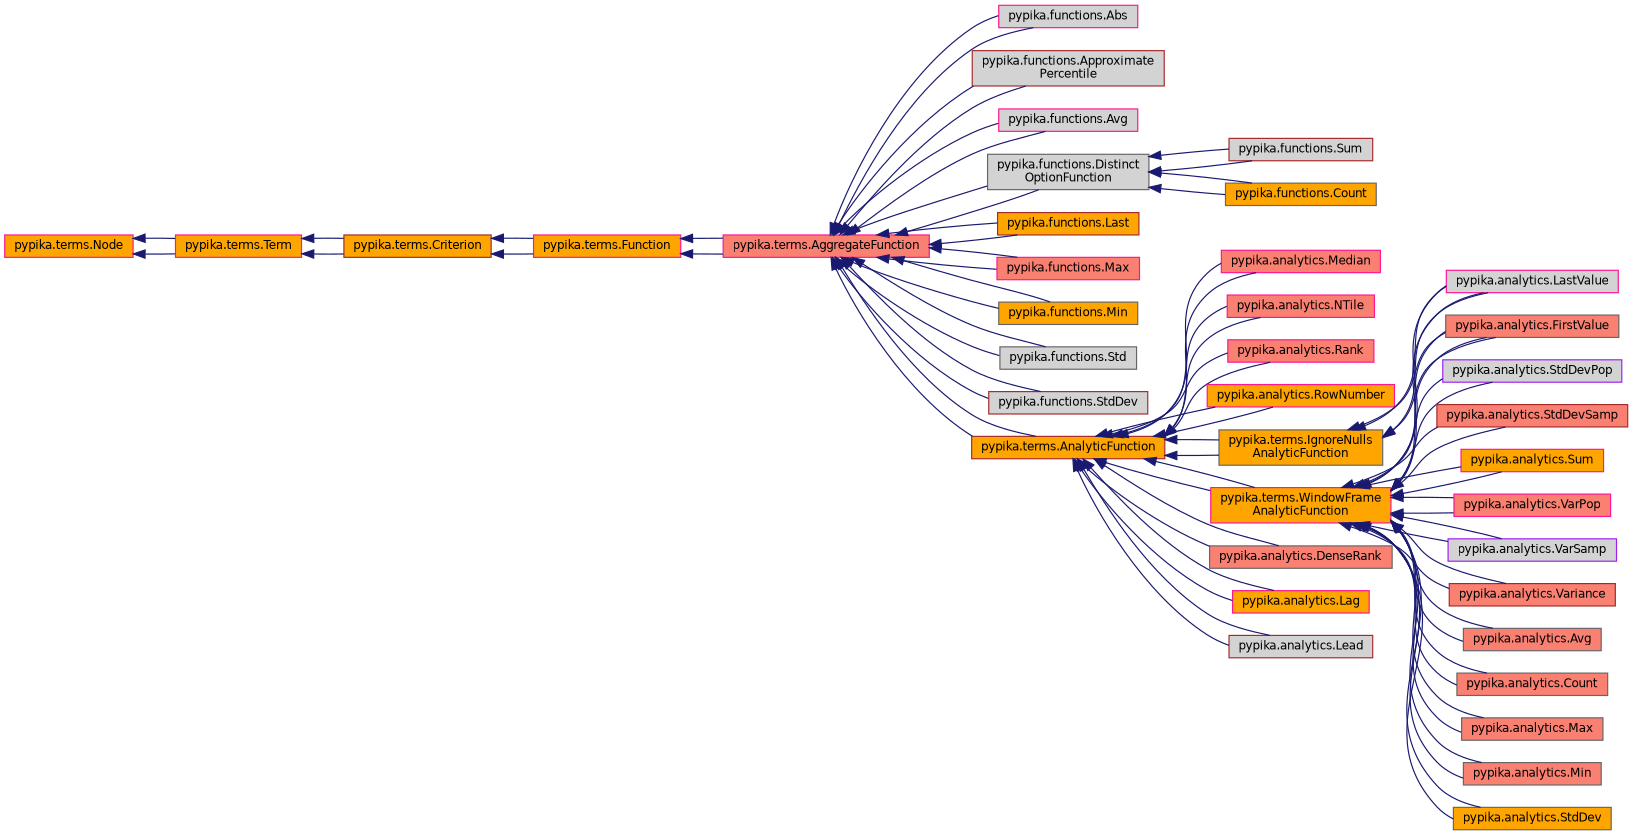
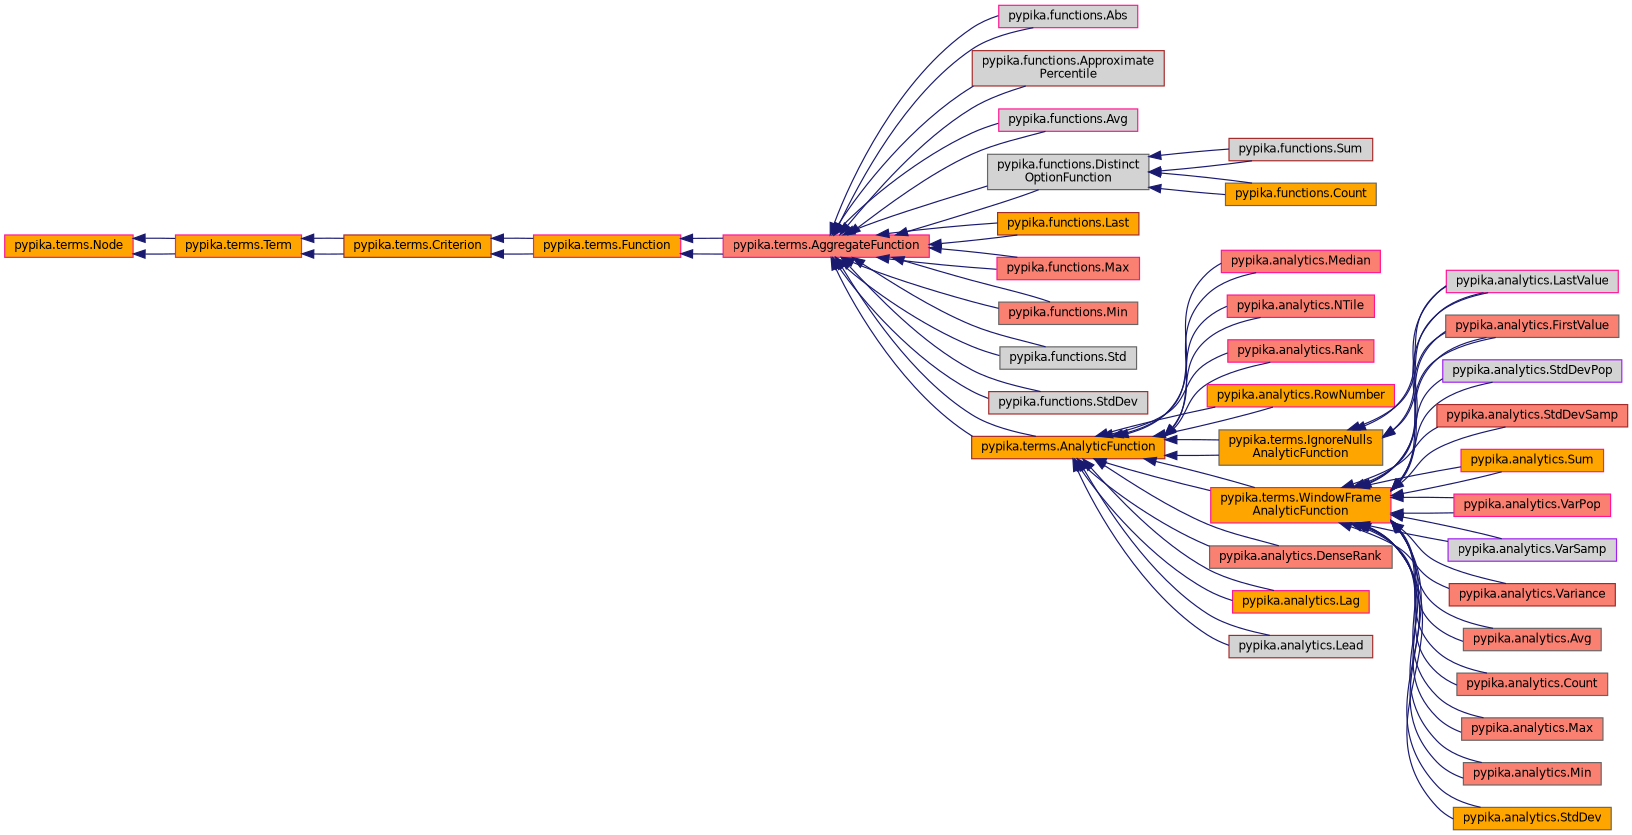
(1068, 313) -> (1068, 313)
